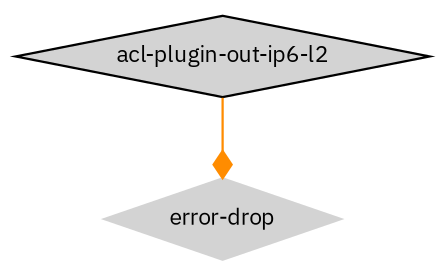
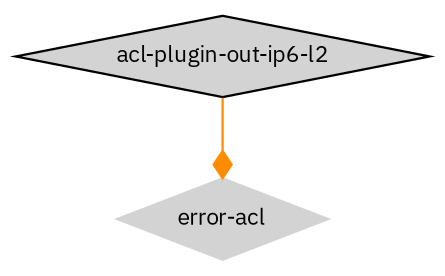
(223, 219) -> (223, 219)
